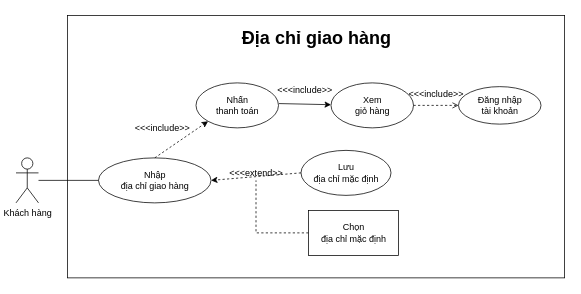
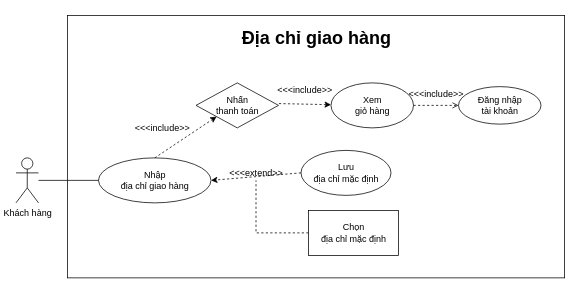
(302, 104) -> (302, 104)
(237, 105) -> (237, 105)
